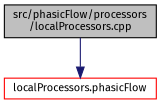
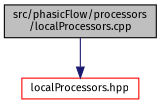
(80, 89) -> (80, 89)
